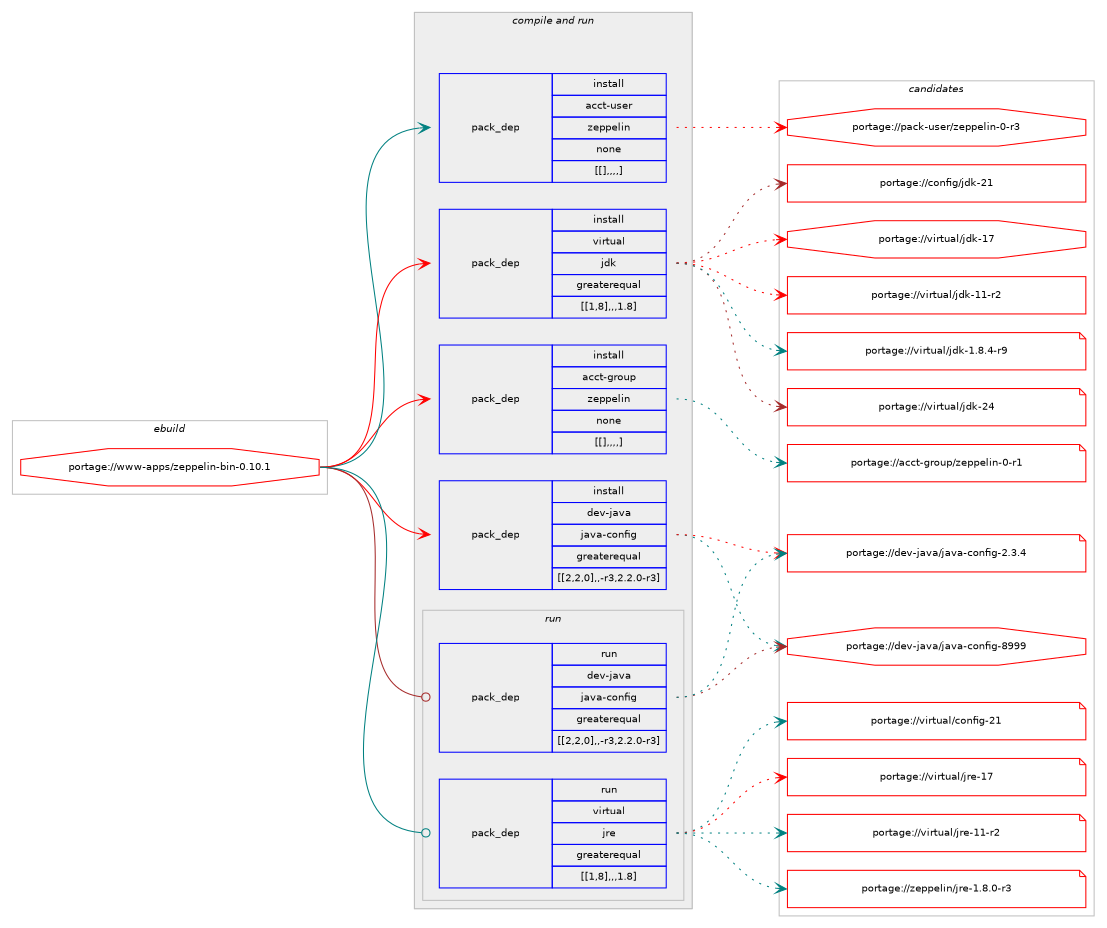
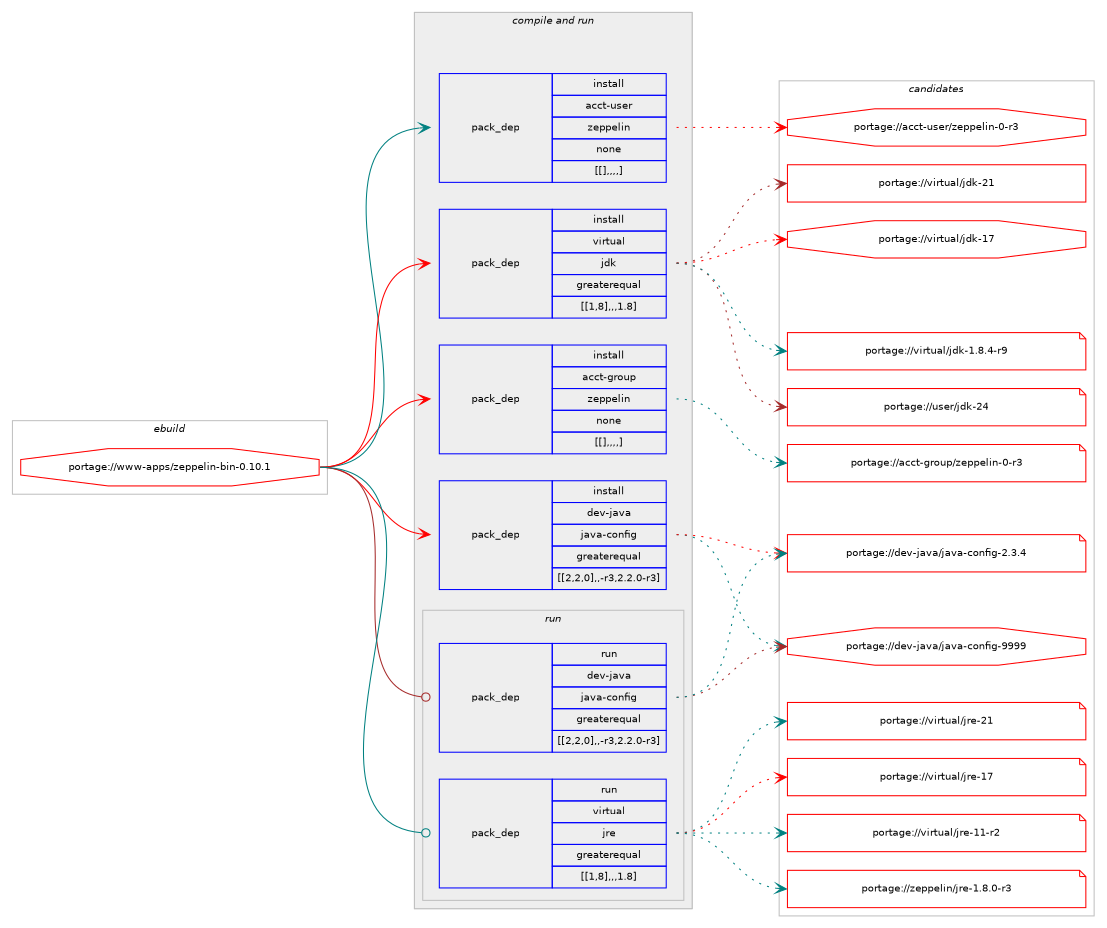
(937, 127) -> (937, 127)
(937, 183) -> (937, 183)
(937, 295) -> none
(937, 407) -> (937, 407)
(937, 463) -> (937, 463)
(937, 647) -> (937, 647)
(937, 721) -> (937, 721)
